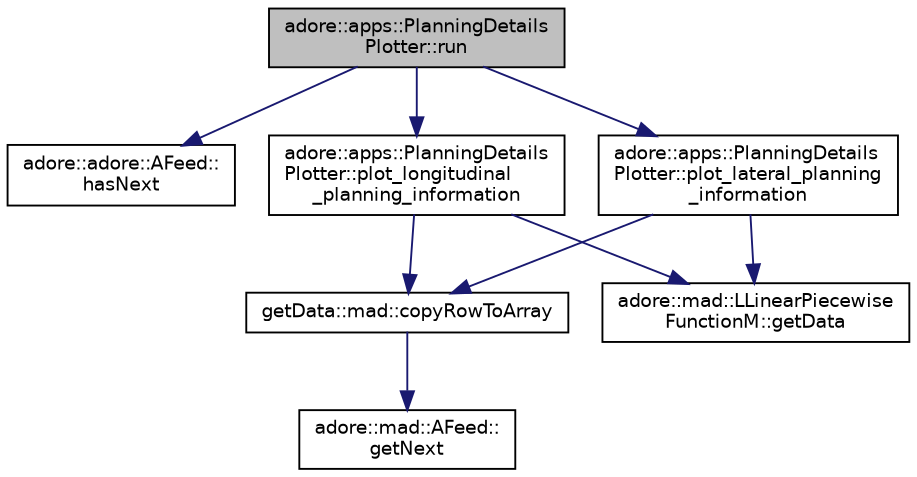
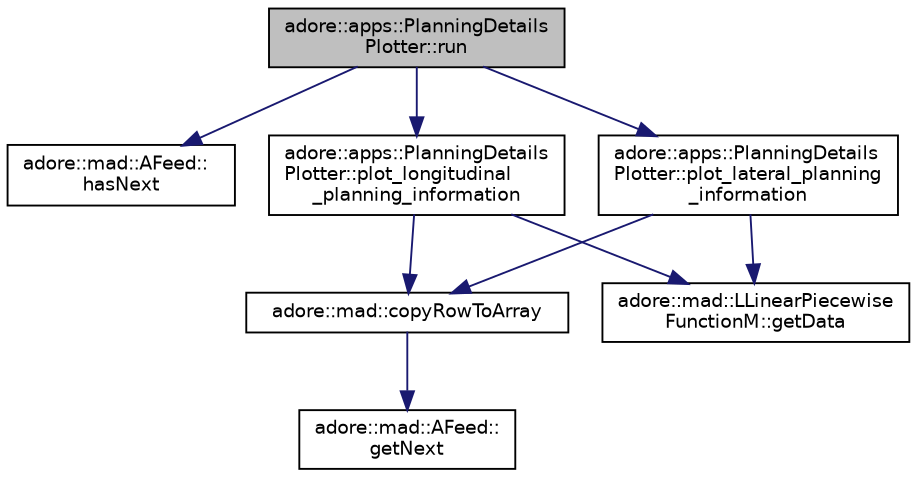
(121, 175) -> (121, 175)
(407, 313) -> (407, 313)
